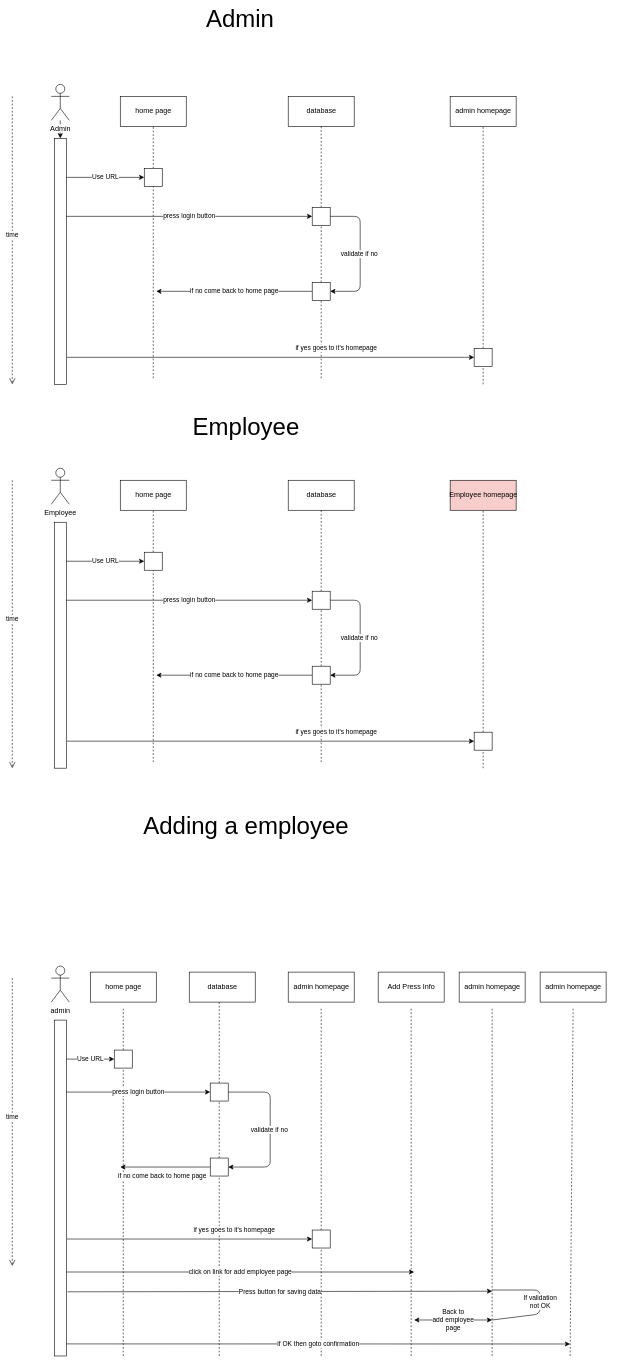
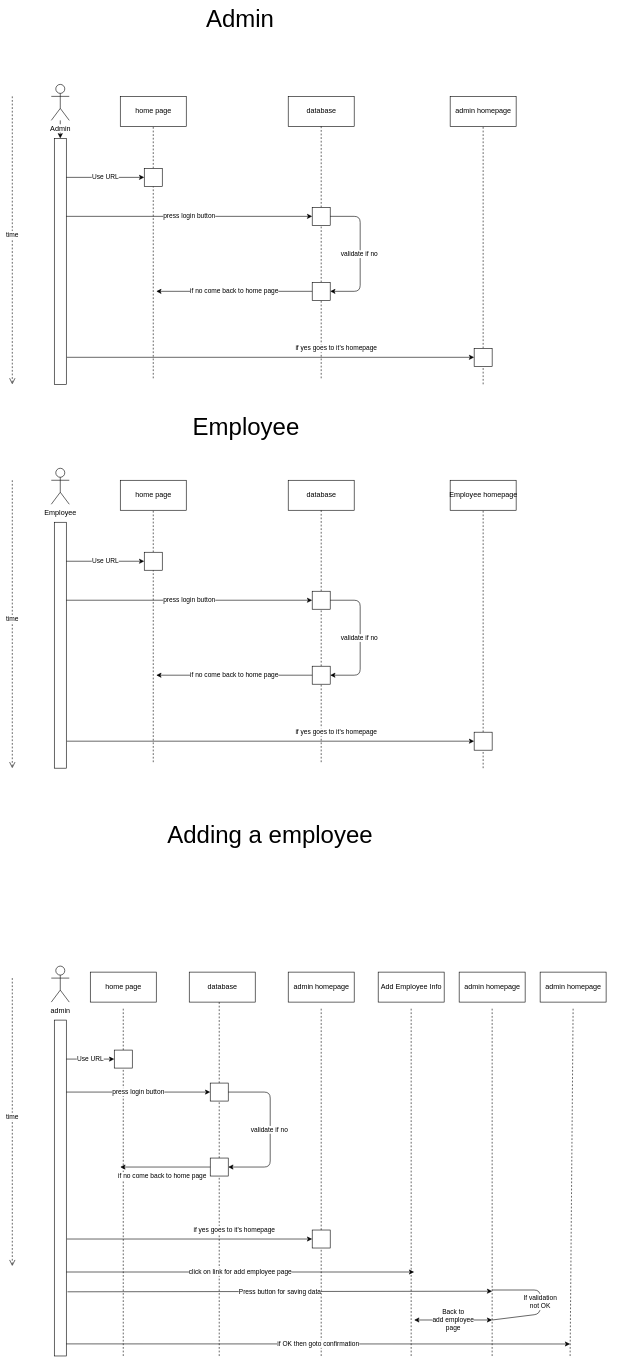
(483, 495) -> (483, 495)
(246, 825) -> (270, 834)
(412, 987) -> (412, 987)
